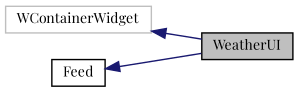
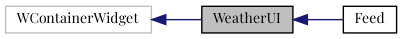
(160, 60) -> (325, 20)
